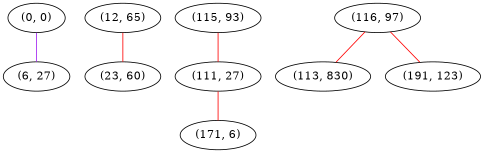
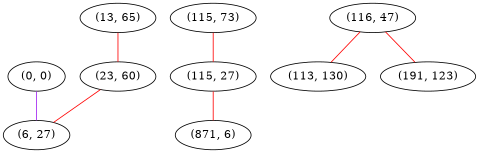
(123, 18) -> (118, 18)
(218, 18) -> (213, 18)
(378, 18) -> (373, 18)
(218, 77) -> (213, 77)
(323, 77) -> (318, 77)
none -> (77, 106)
(218, 135) -> (213, 135)
